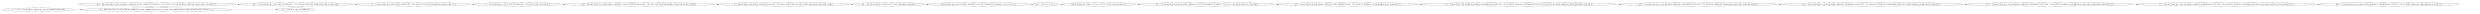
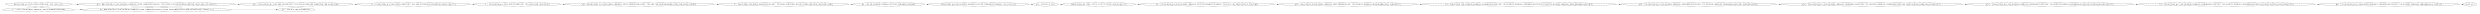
none -> (38, 4)
none -> (2470, 4)
